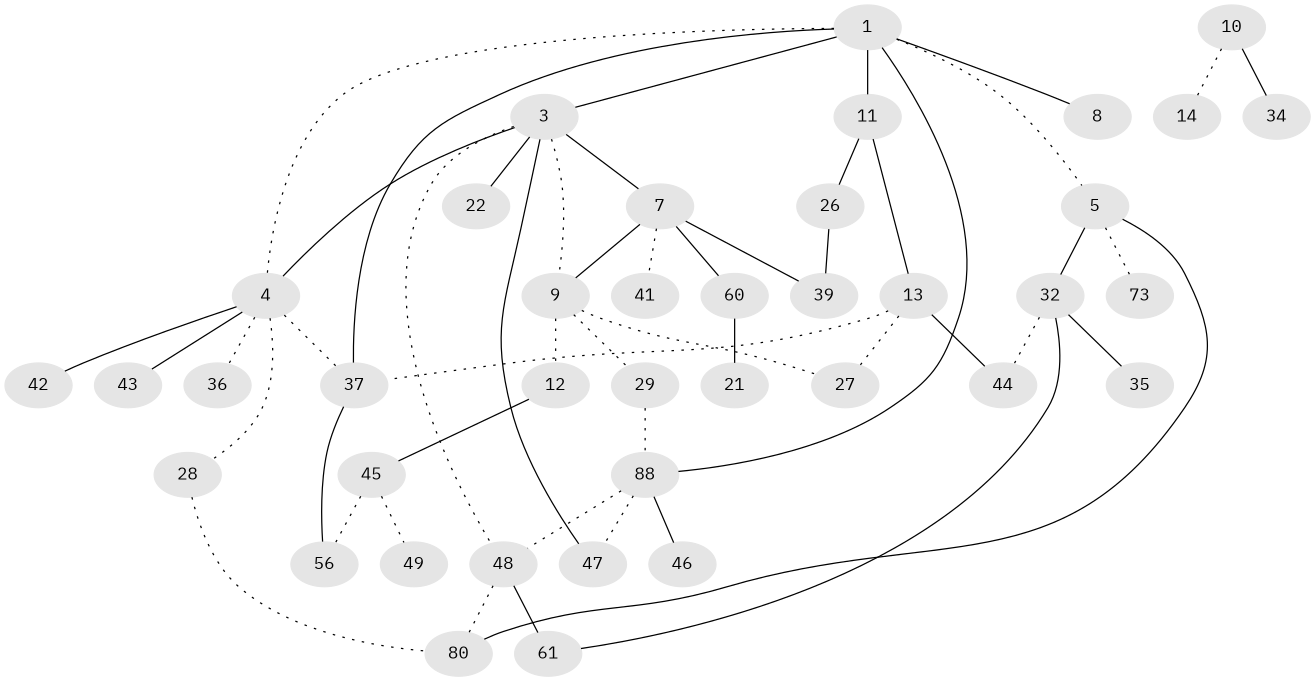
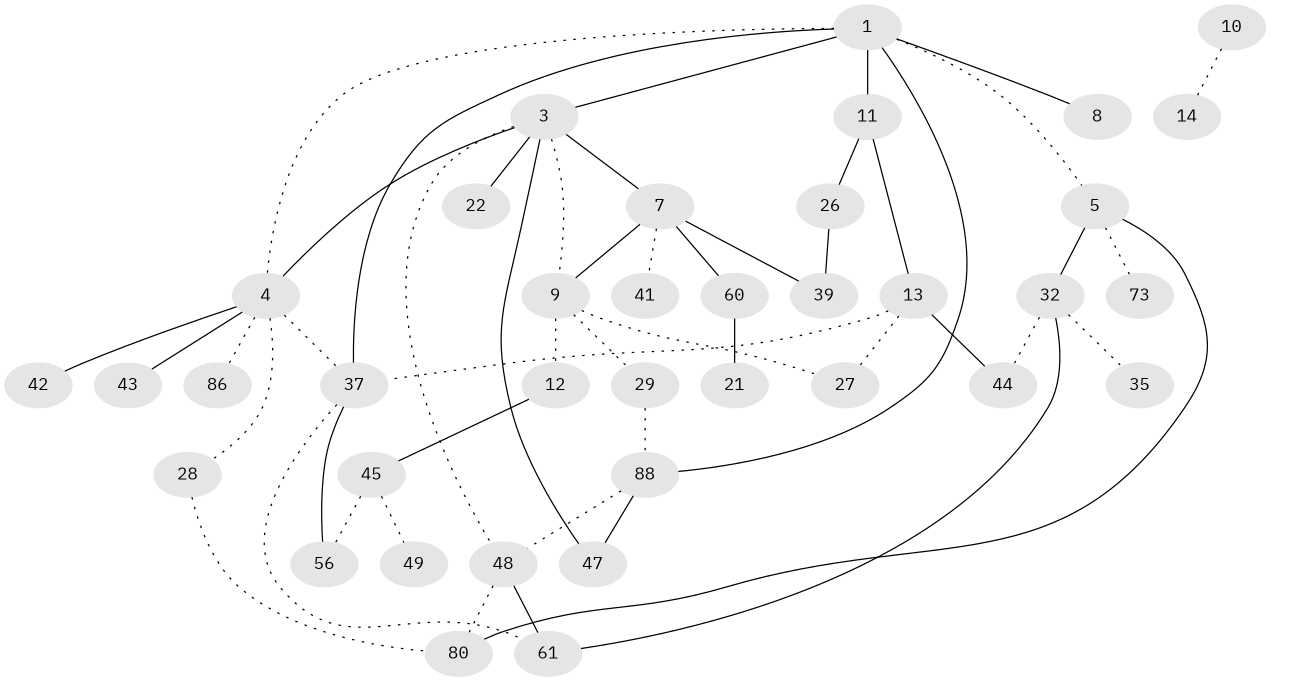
(1277, 117) -> none
(1095, 340) -> (1095, 340)
(218, 385) -> (218, 385)
(619, 519) -> (619, 519)
(682, 564) -> none
none -> (298, 605)
